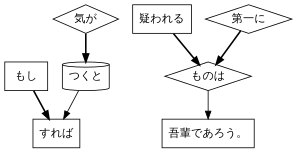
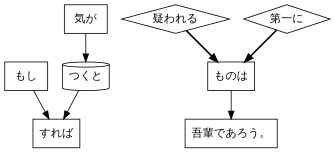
(86, 19) -> (86, 19)
(162, 19) -> (176, 19)
(86, 44) -> (86, 44)
(208, 76) -> (231, 76)
(39, 101) -> (39, 101)
